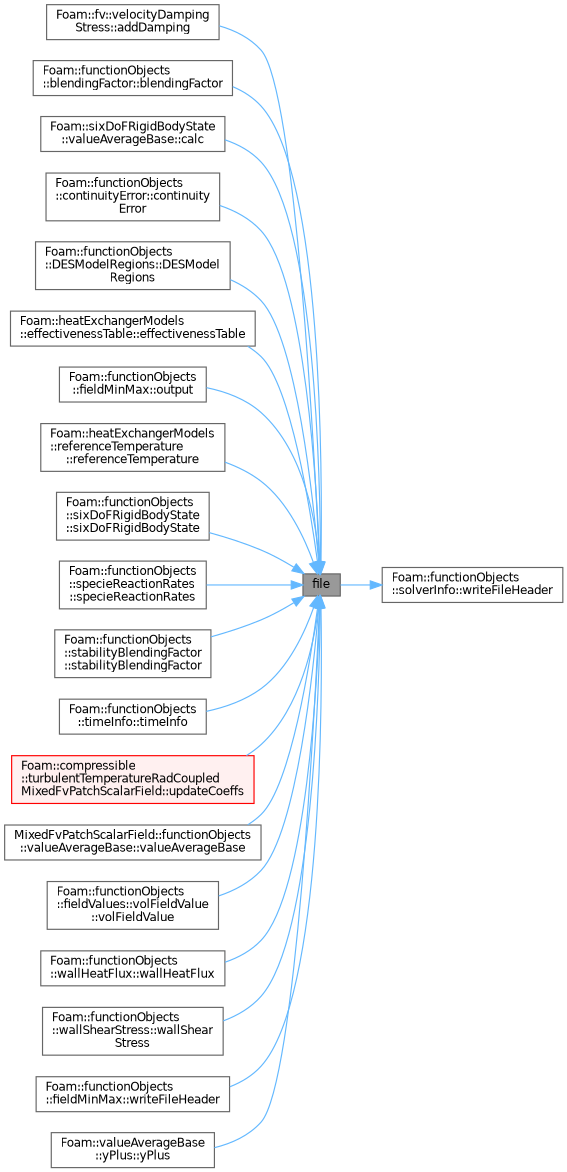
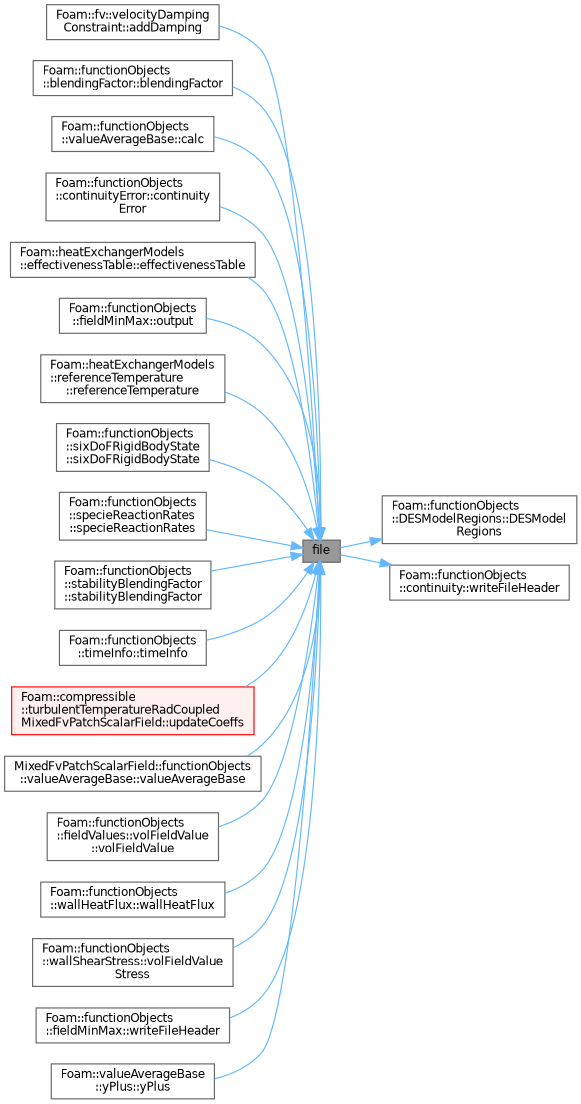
(133, 22) -> (133, 22)
(133, 134) -> (133, 134)
(299, 410) -> (355, 545)
(473, 585) -> (480, 583)
(133, 1031) -> (133, 963)
